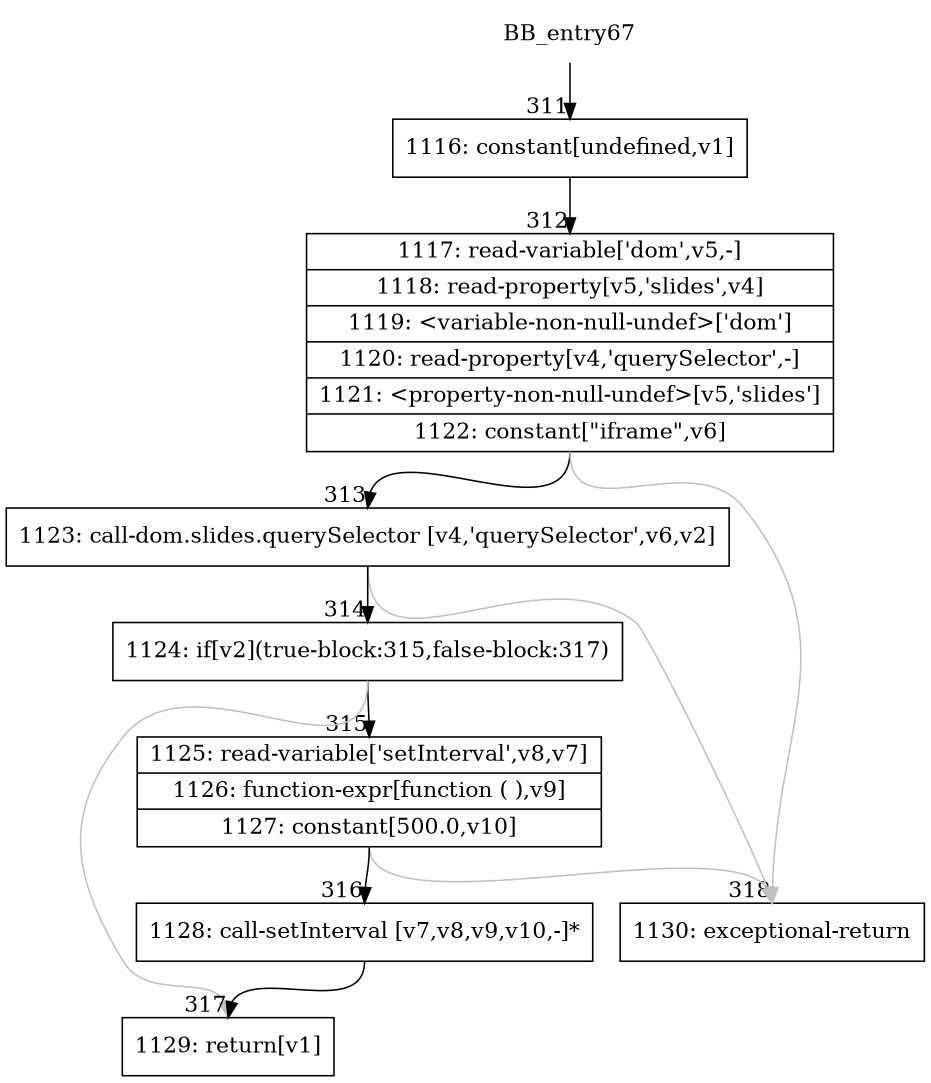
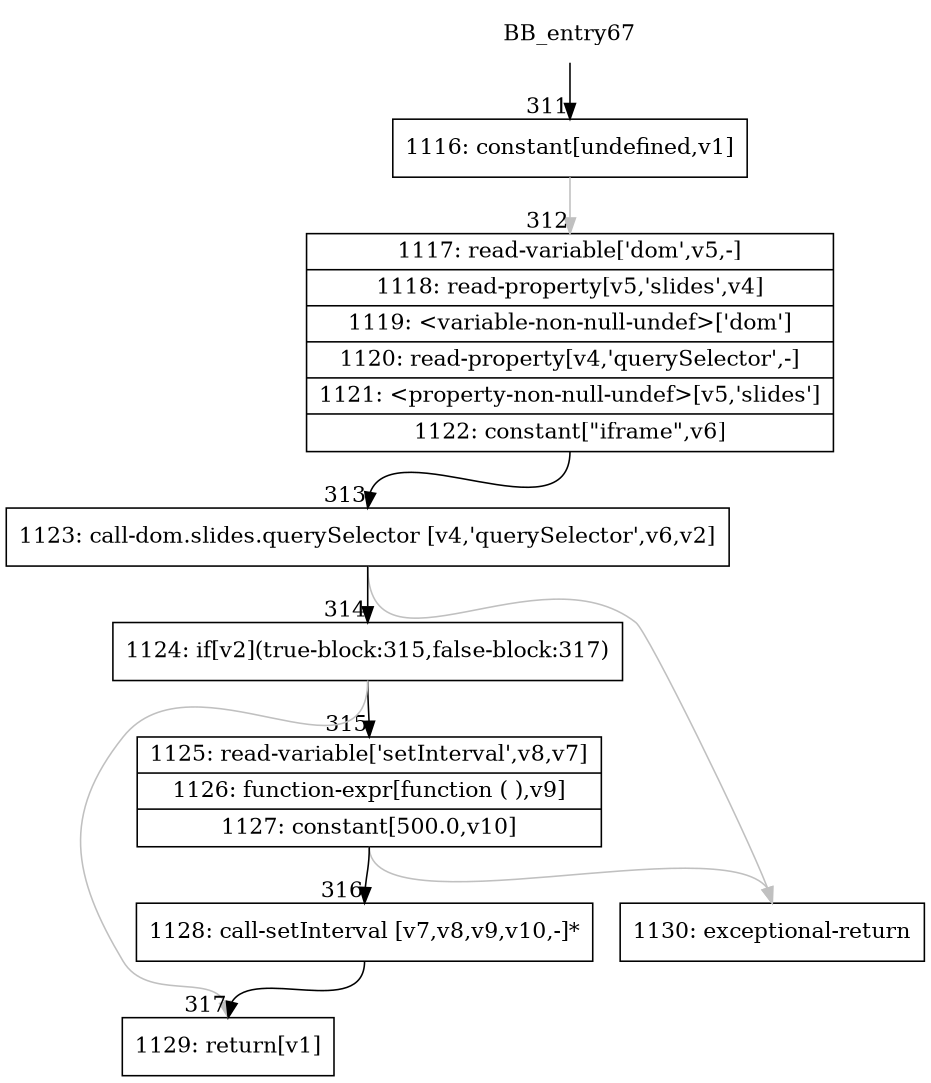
(570, 197) -> (570, 197)
(790, 592) -> none
